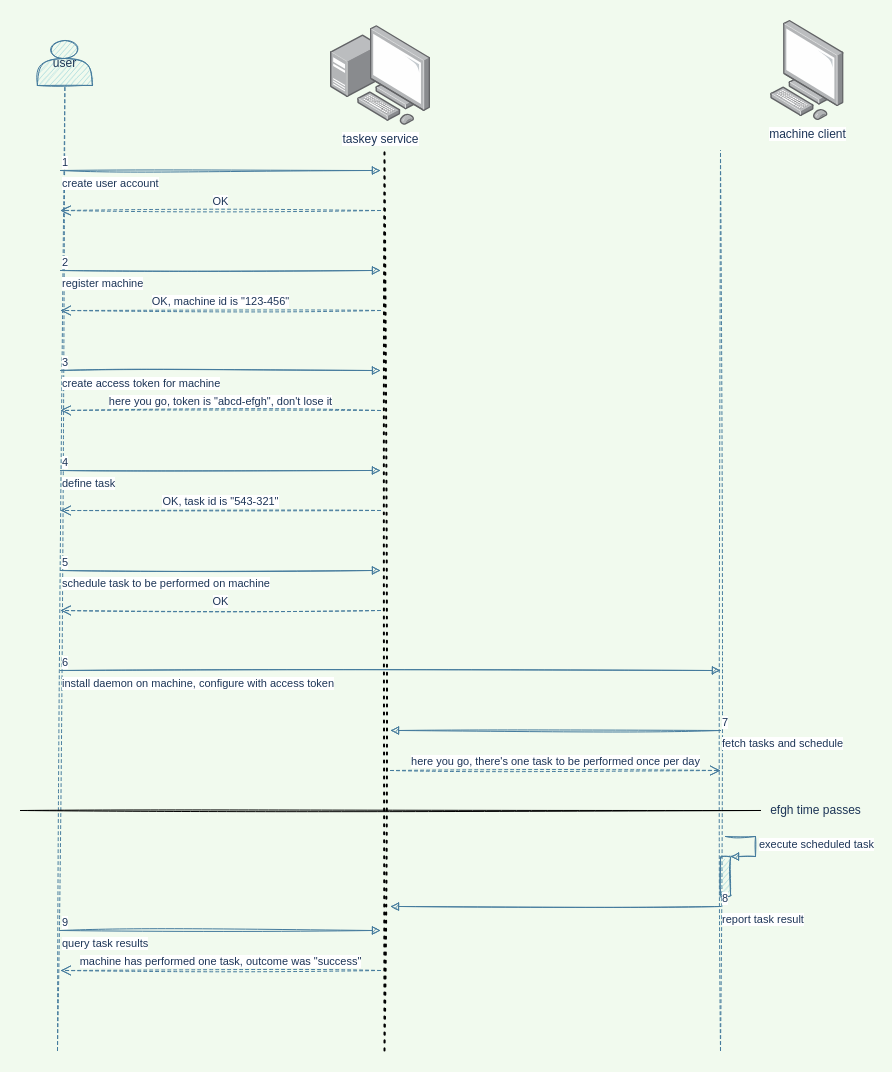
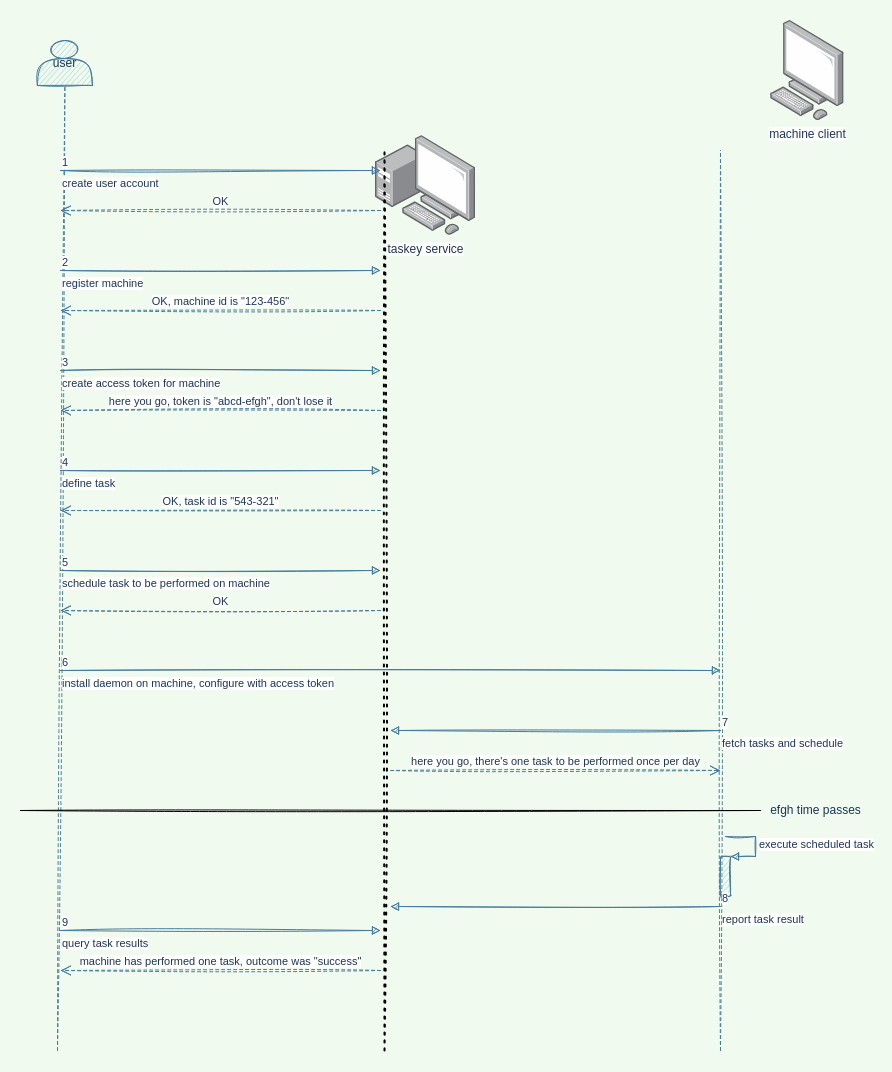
(381, 76) -> (426, 186)
